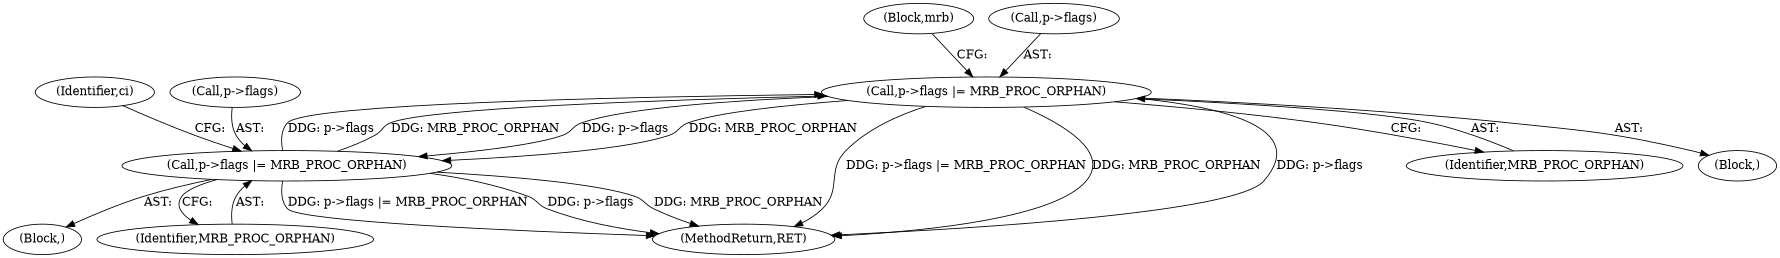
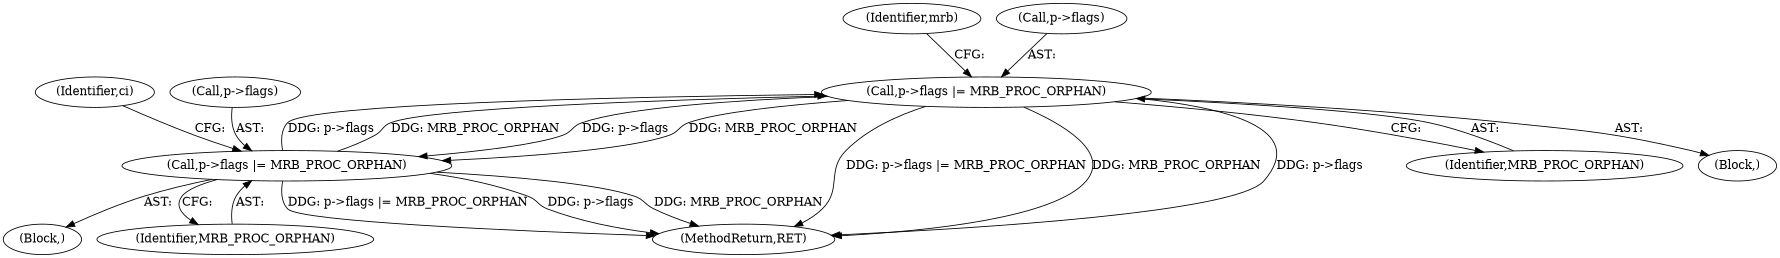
(919, 19) -> (912, 19)
